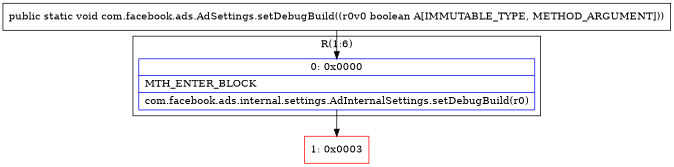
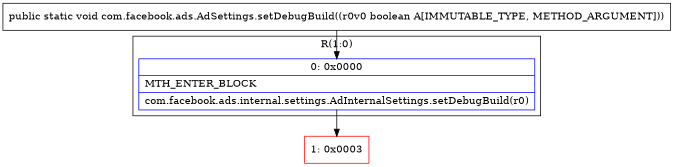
(337, 45) -> (337, 45)
